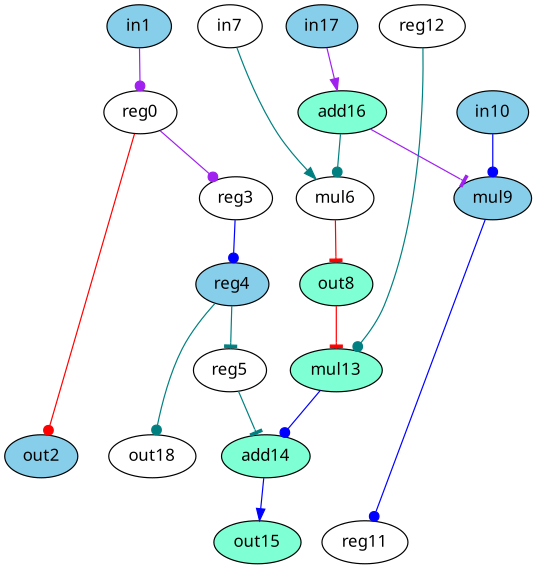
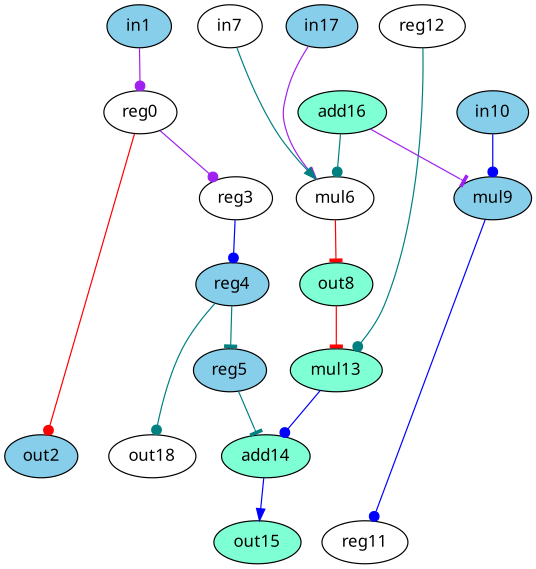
(331, 63) -> (284, 109)
(230, 370) -> (230, 370)
